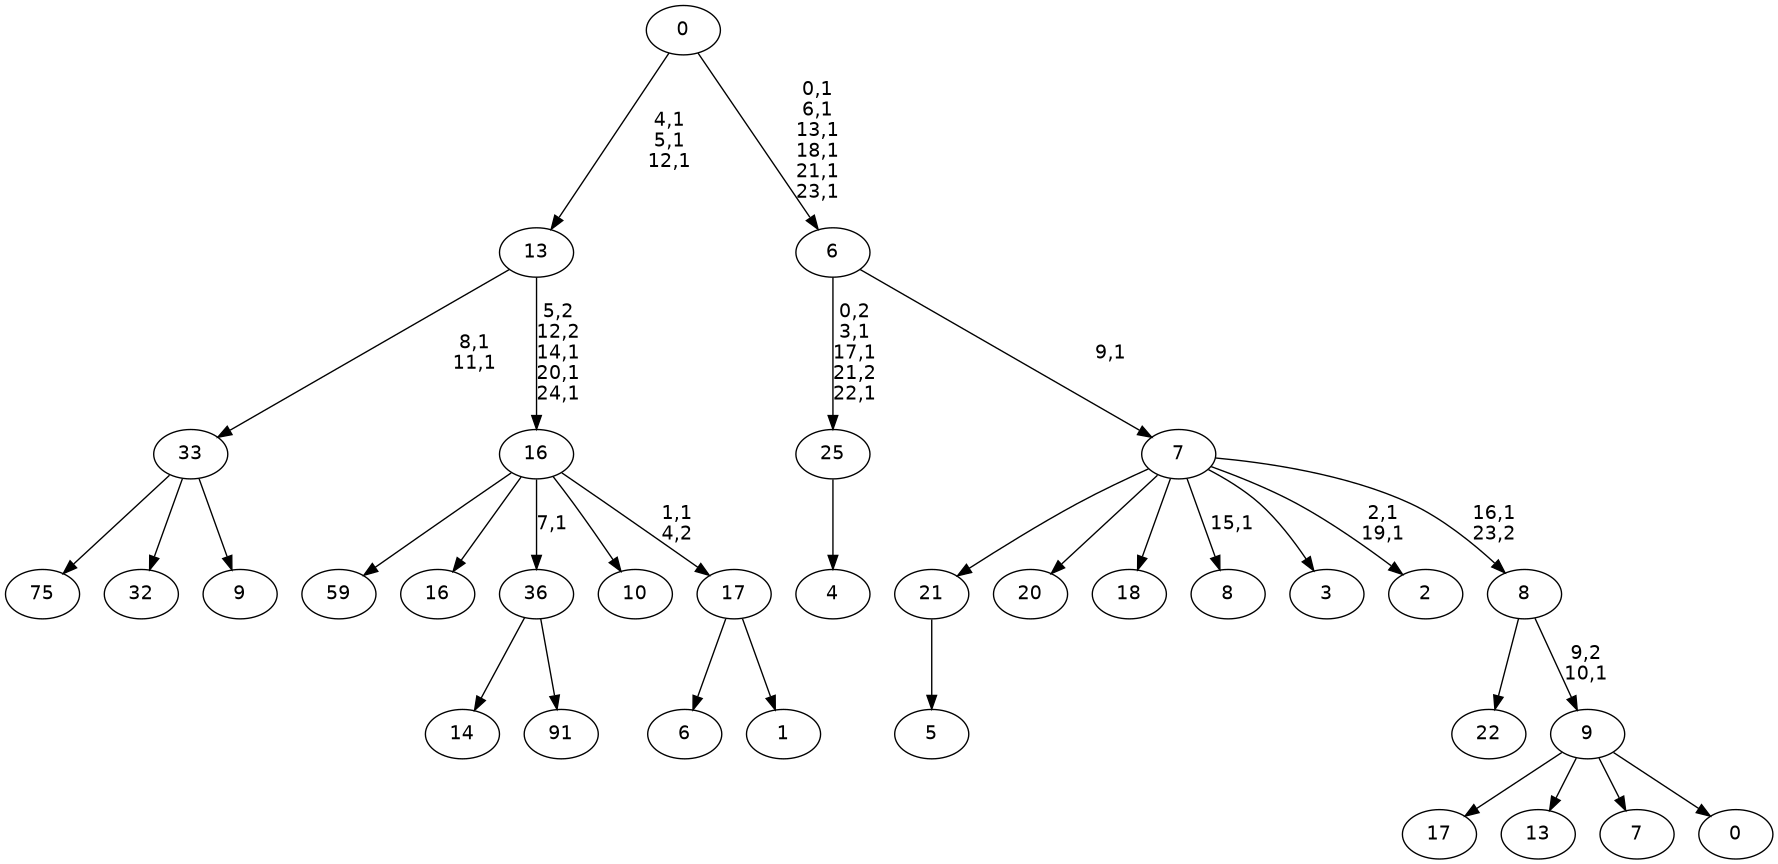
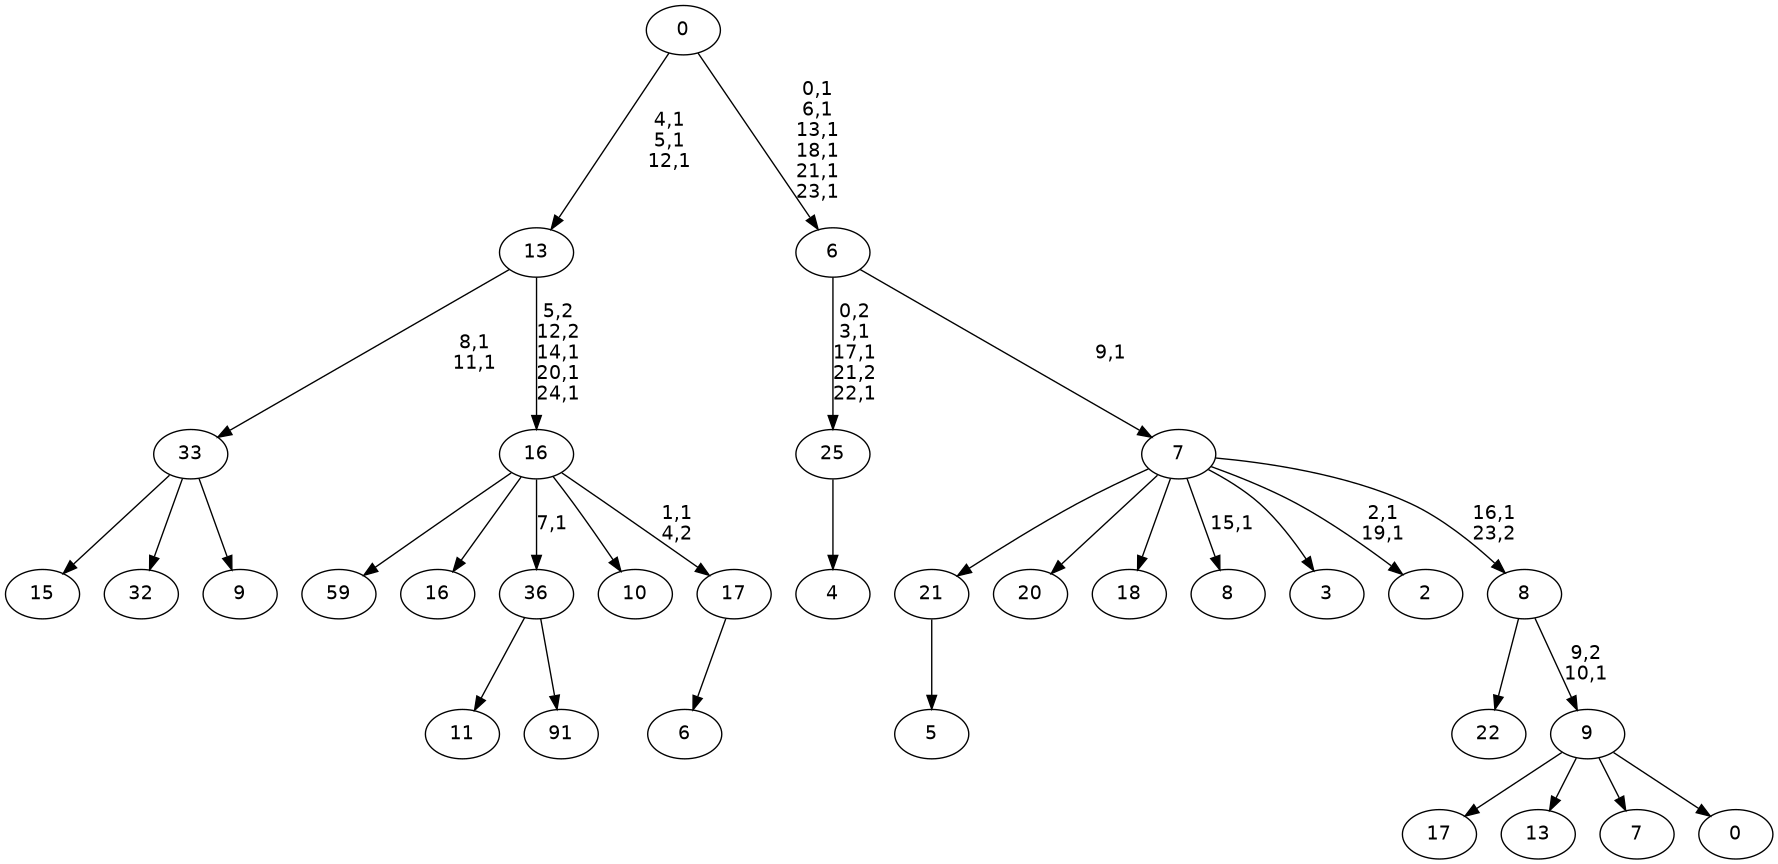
(43, 594) -> (43, 594)
(462, 734) -> (462, 734)
(784, 734) -> none
